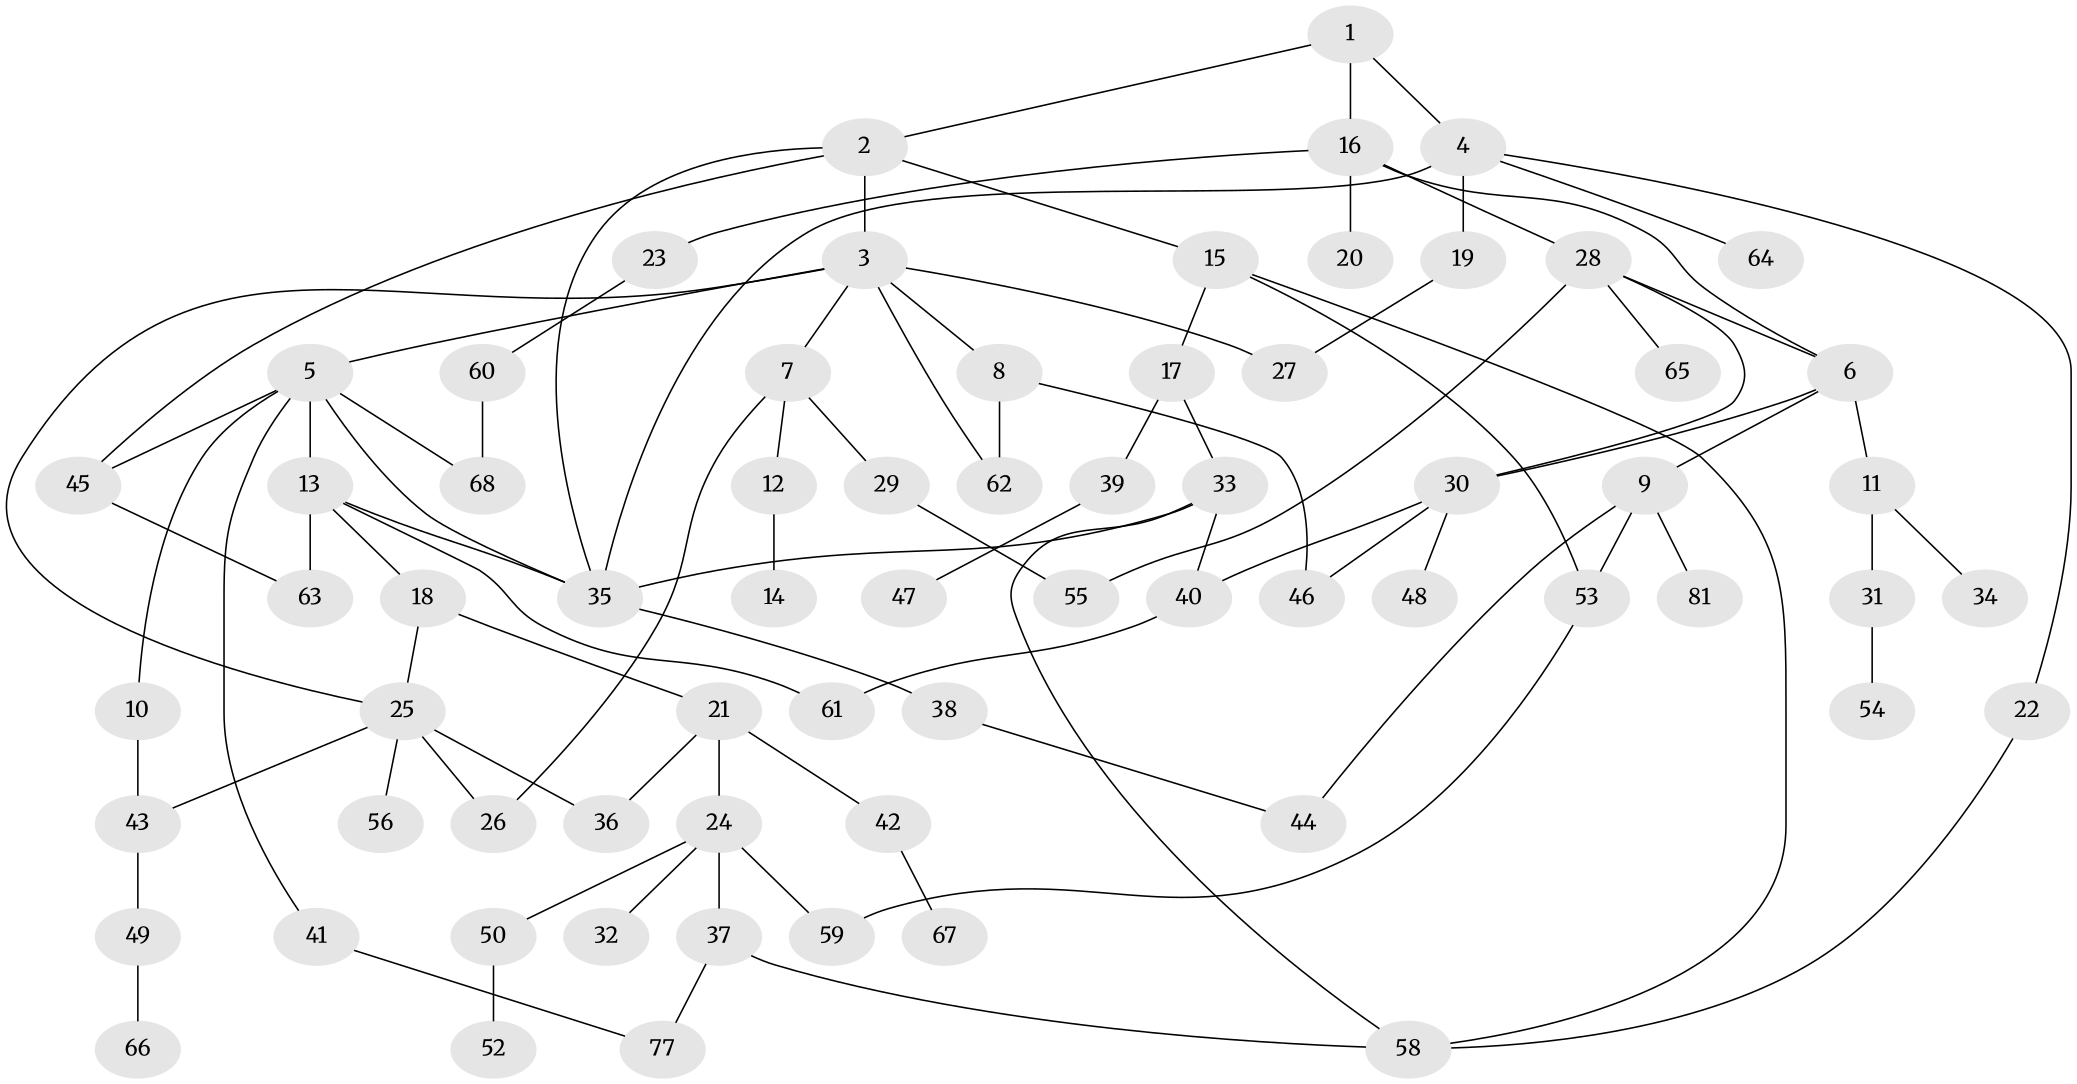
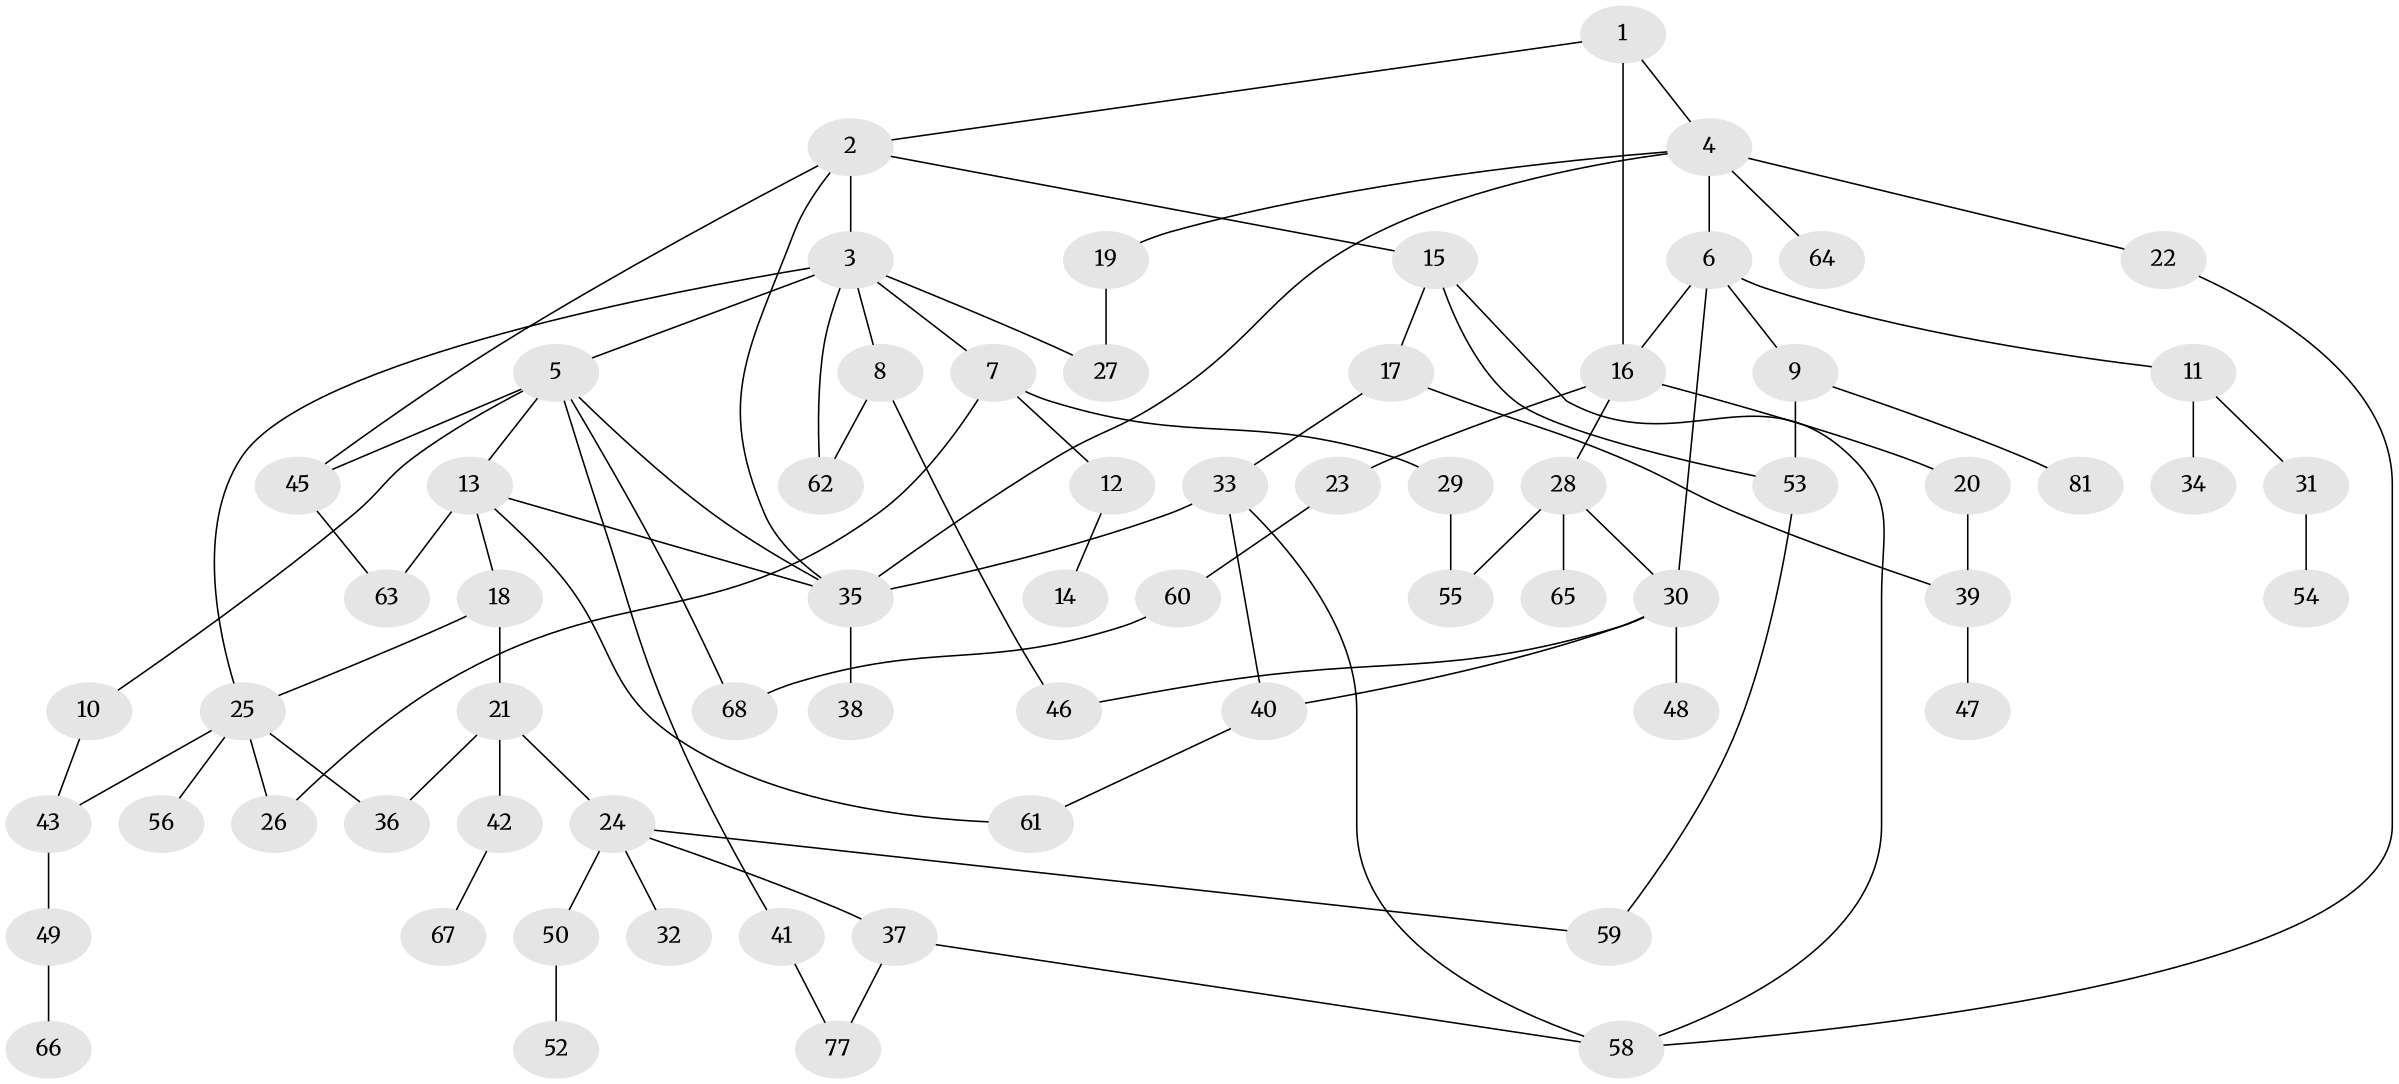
(1719, 316) -> (1709, 204)
none -> (1968, 542)
(1303, 824) -> none
